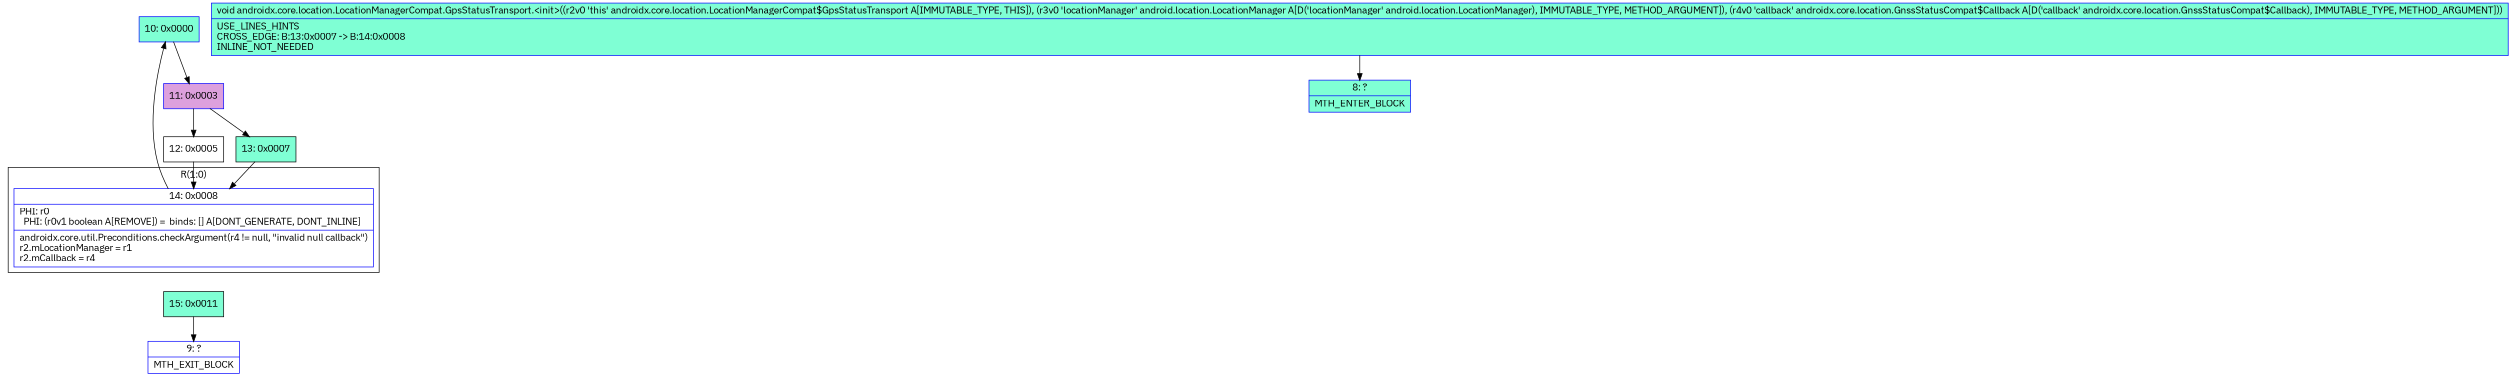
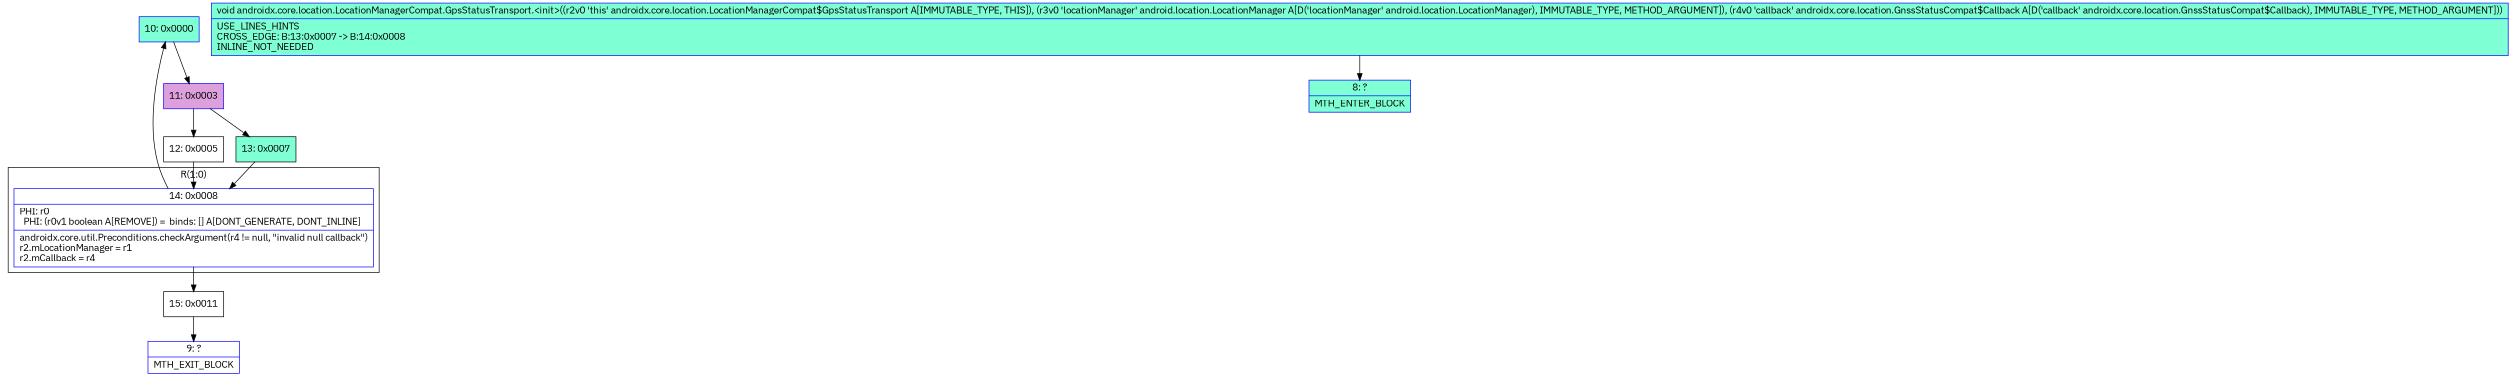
none -> (194, 277)
(194, 304) -> (194, 304)
